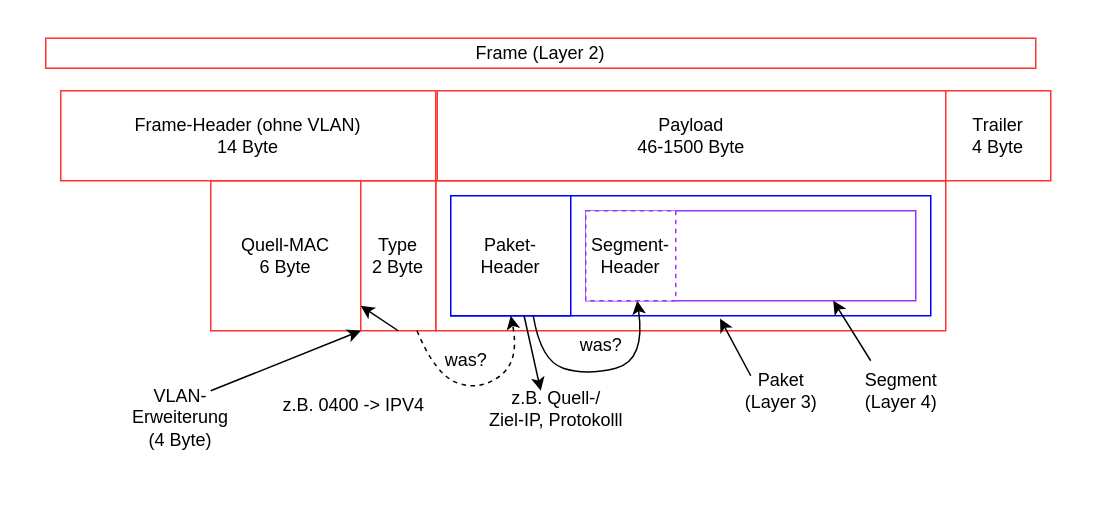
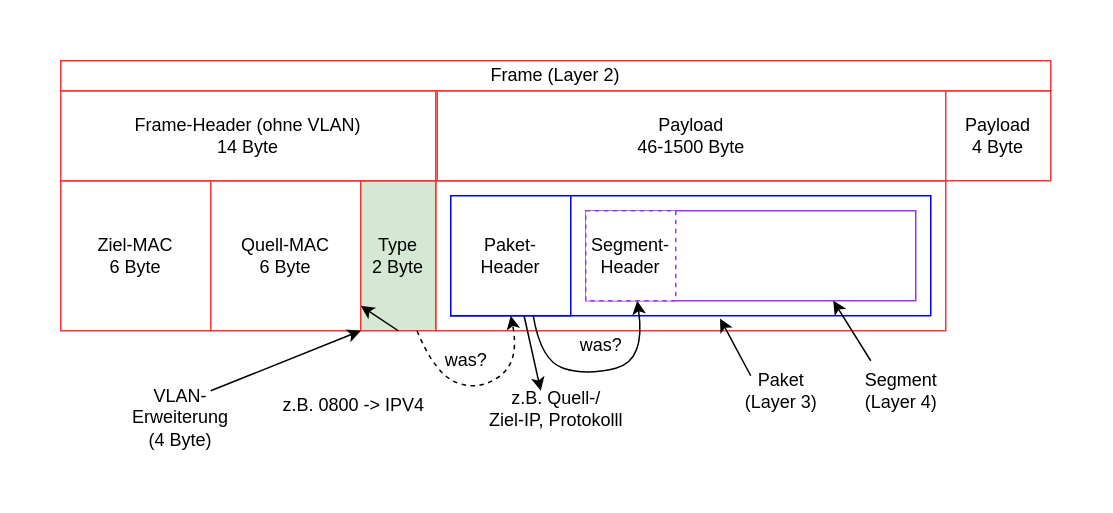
(541, 53) -> (556, 76)
(998, 136) -> (998, 136)
none -> (136, 256)
(398, 256) -> (398, 256)
(354, 406) -> (354, 406)
